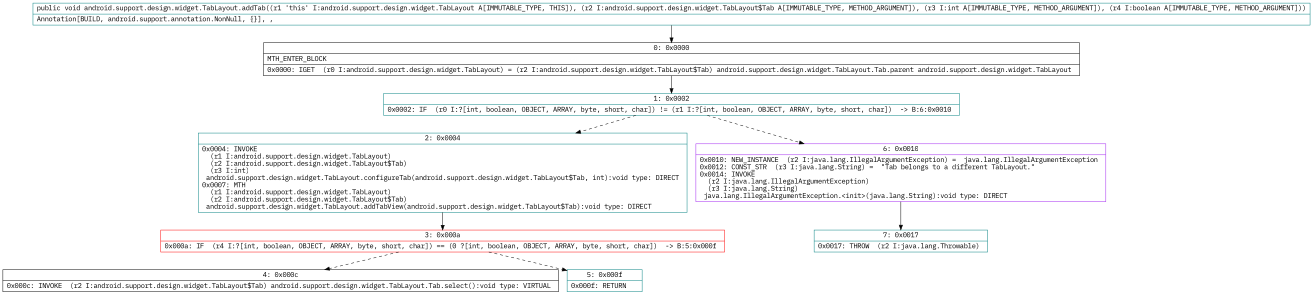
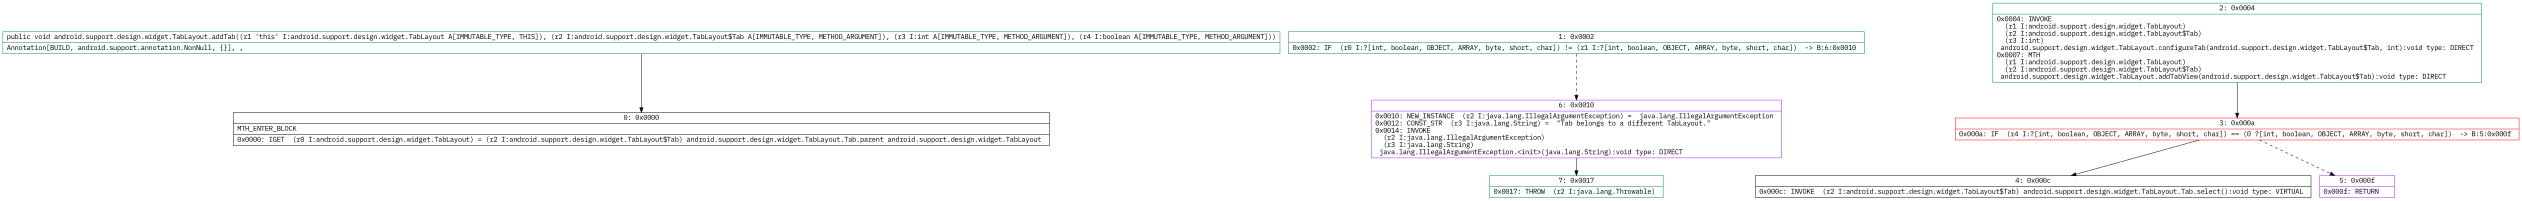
(672, 82) -> none
(608, 124) -> none
(364, 260) -> (2138, 157)
(605, 281) -> (2357, 187)
